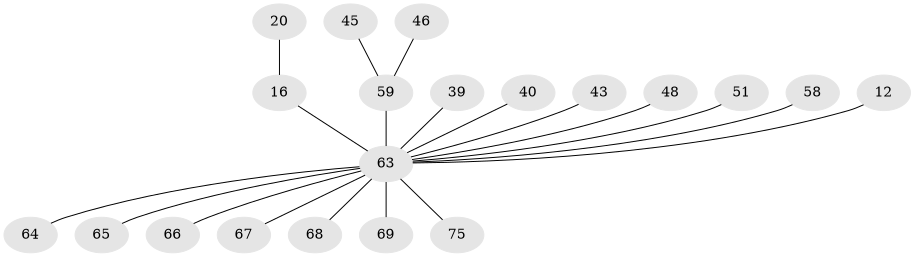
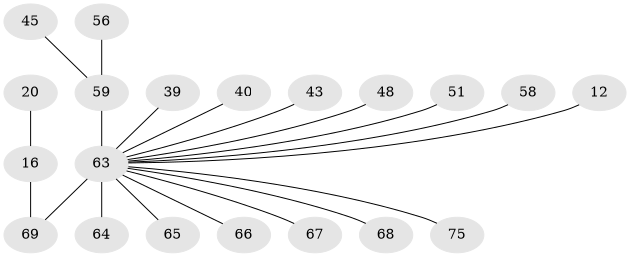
(422, 22) -> (102, 22)
(333, 128) -> (31, 200)
